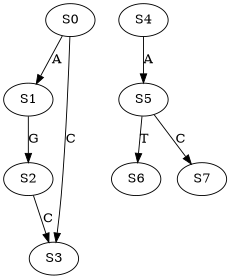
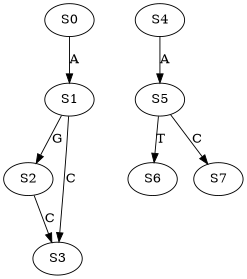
(65, 135) -> (65, 174)
